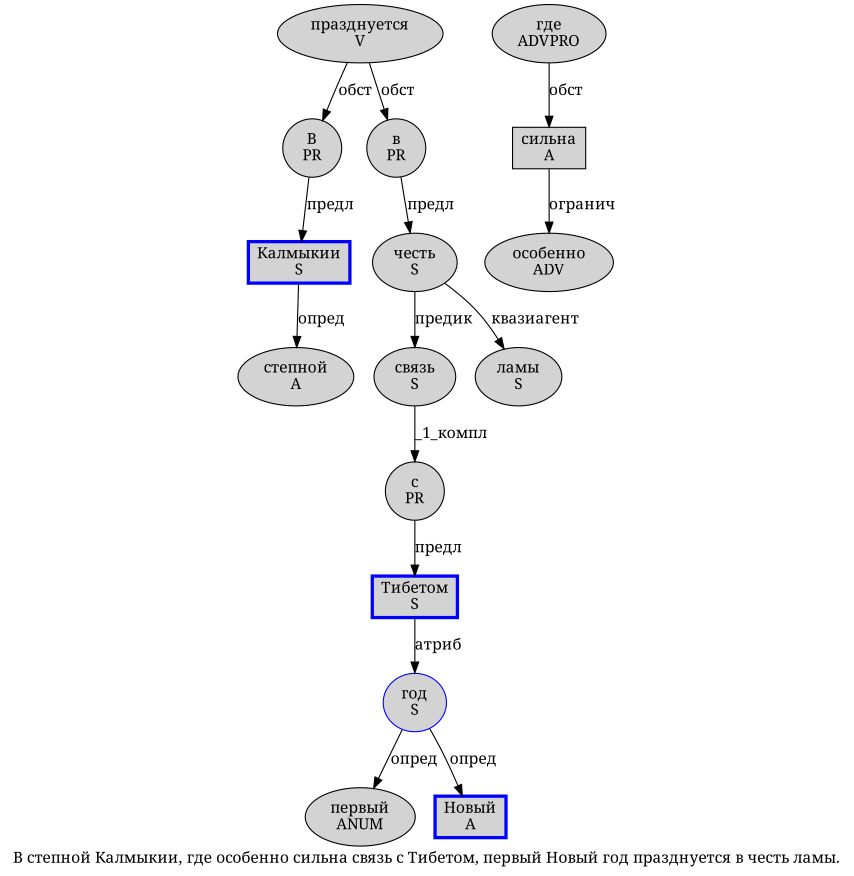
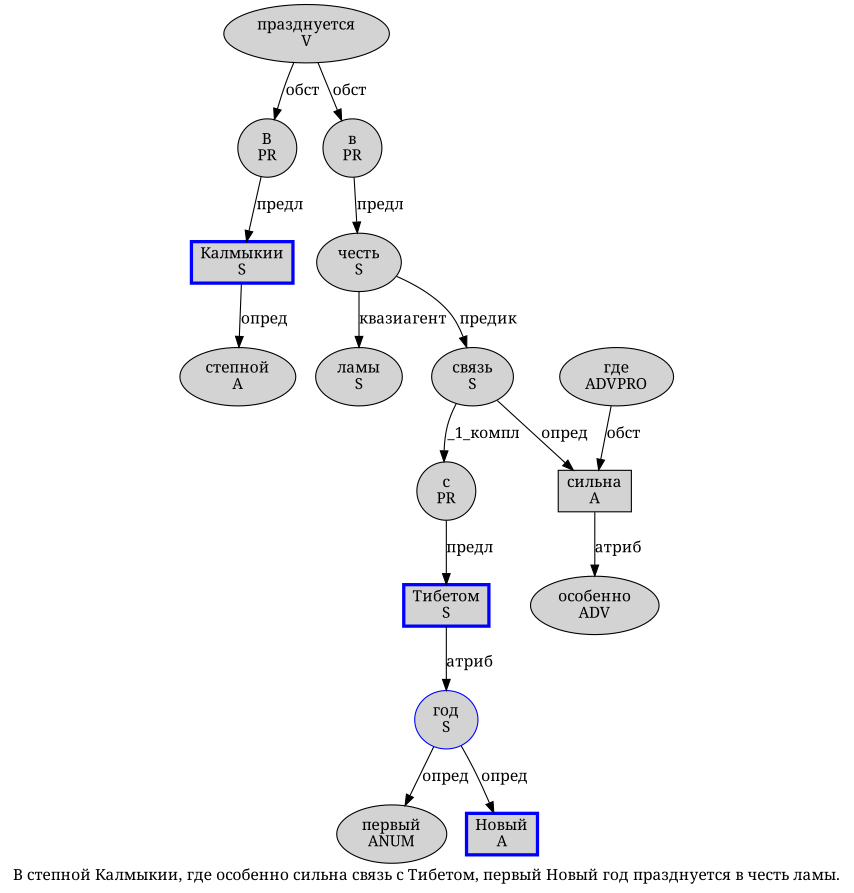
(582, 205) -> (618, 548)
none -> (531, 432)
